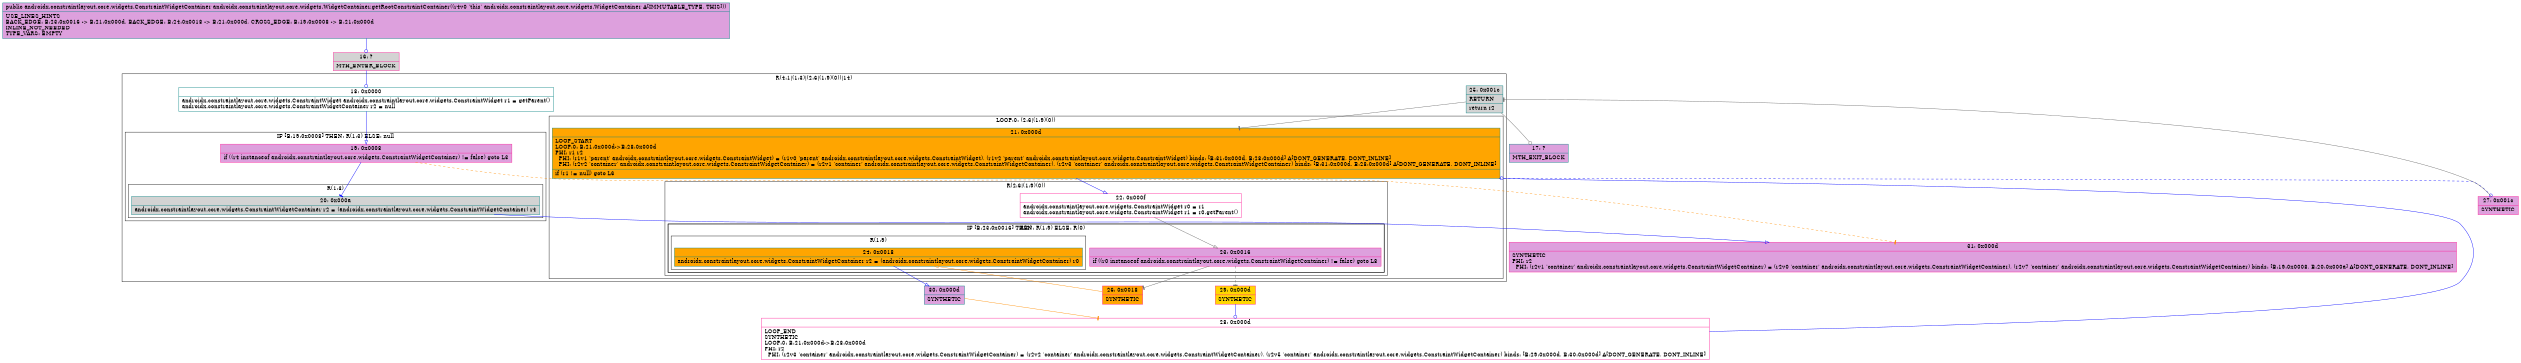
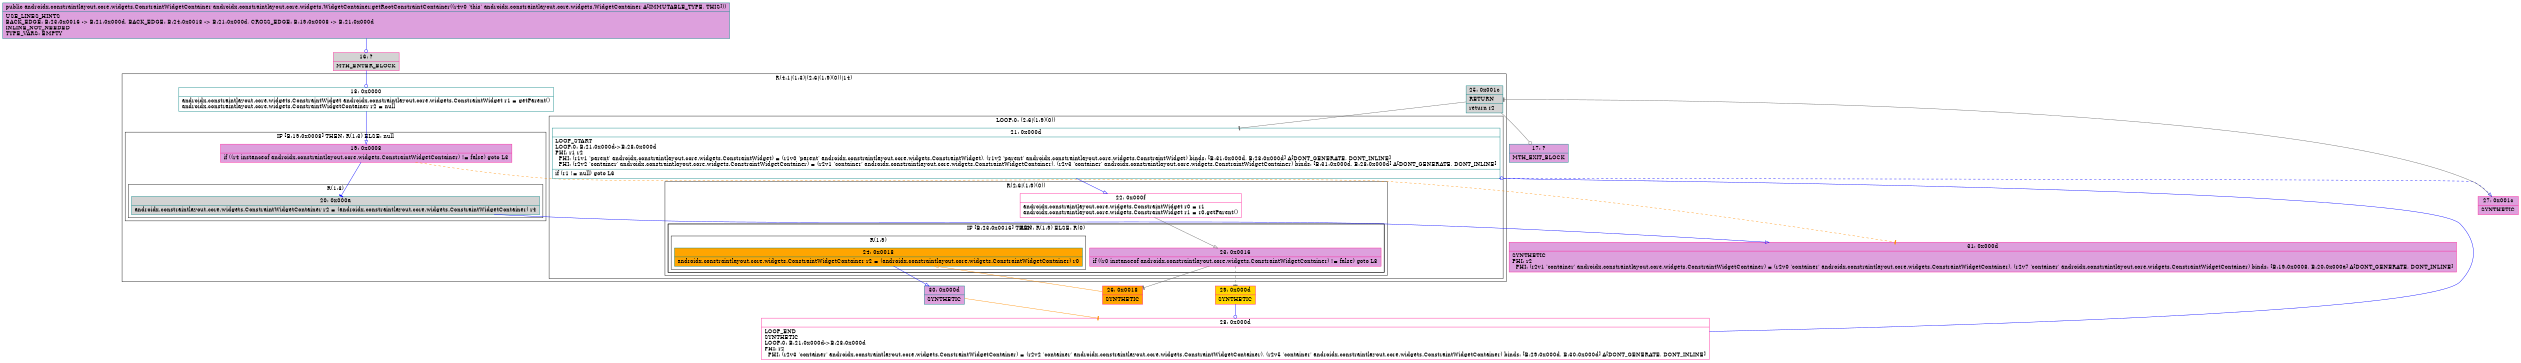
(1026, 153) -> (1026, 153)
(1996, 179) -> (1996, 179)
